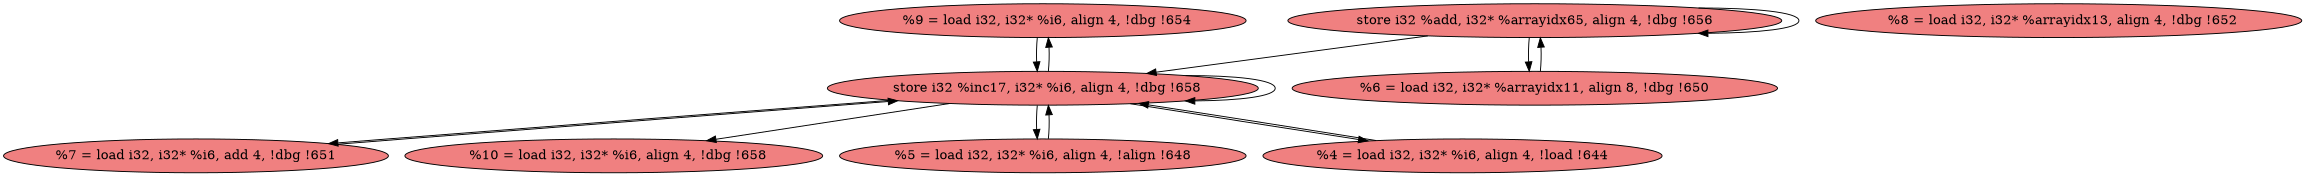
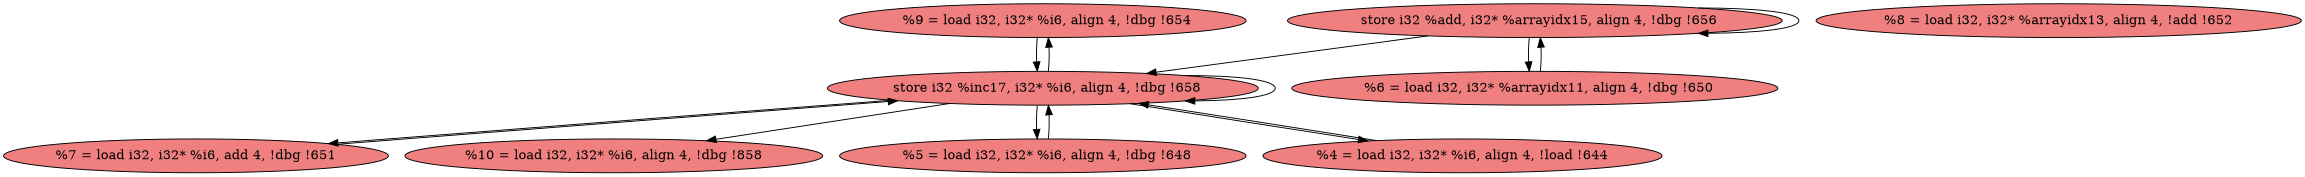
(1535, 21) -> (1535, 21)
(2059, 21) -> (2059, 21)
(1535, 88) -> (1535, 88)
(614, 156) -> (614, 156)
(1043, 156) -> (1043, 156)
